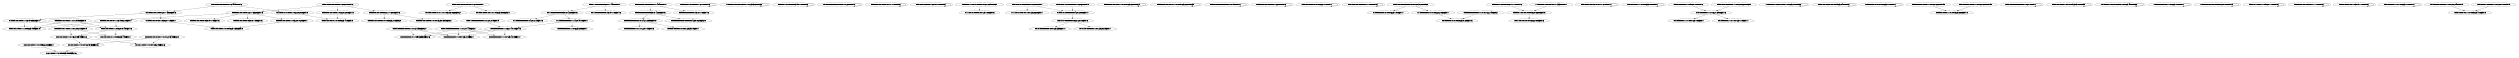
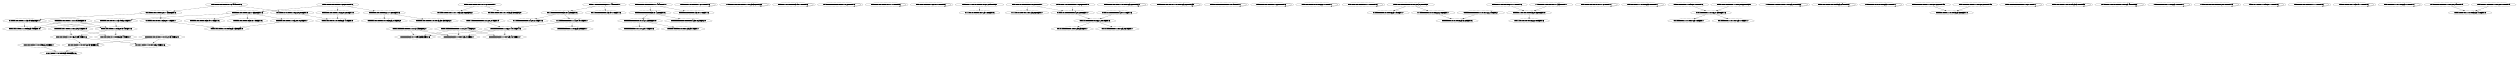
none -> (1117, 13)
